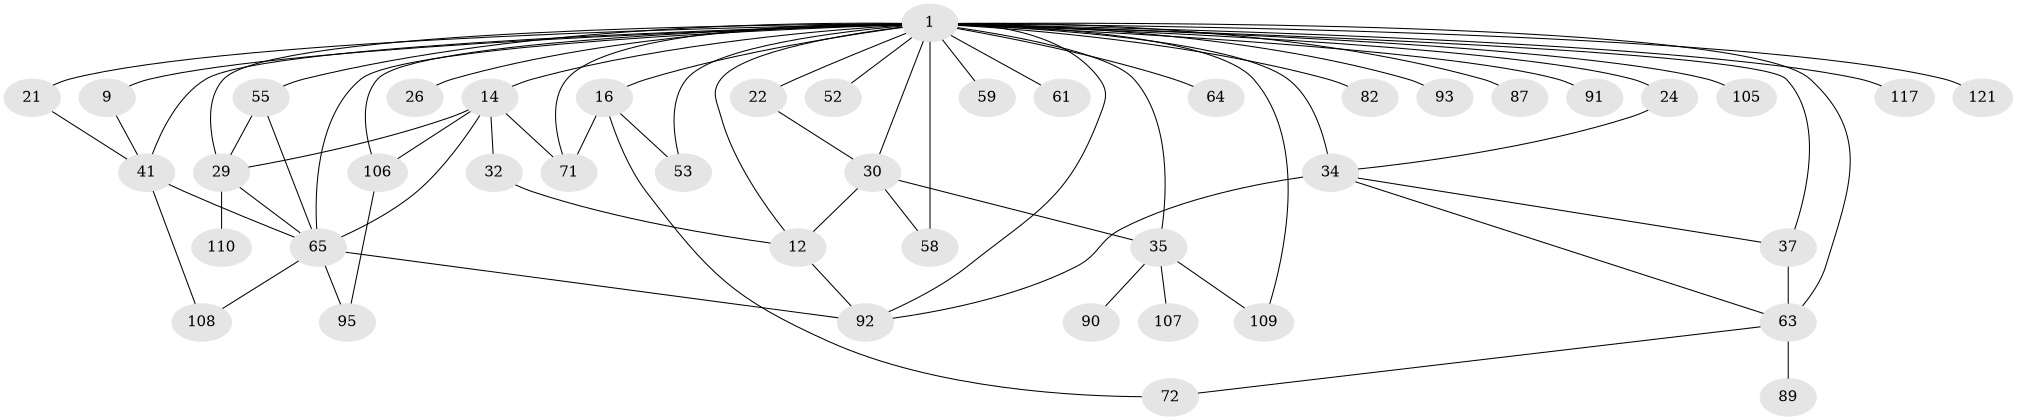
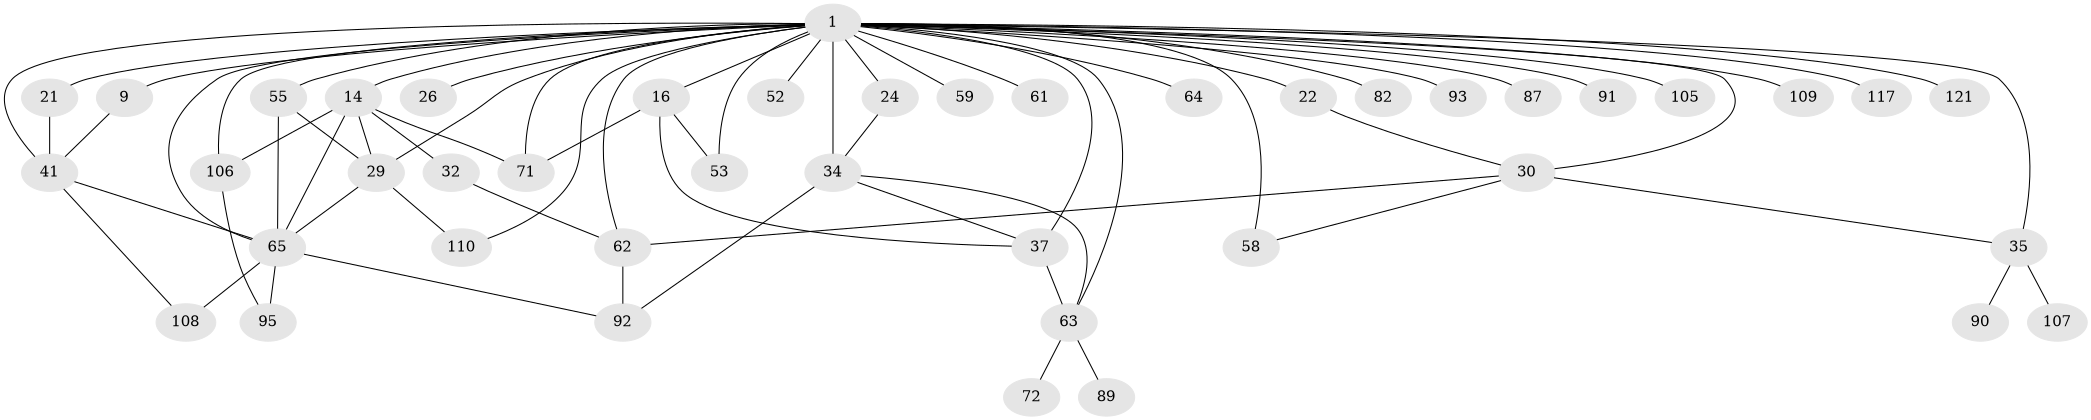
(1079, 161) -> (602, 79)
(798, 248) -> (623, 248)
(1211, 285) -> none
(827, 341) -> (783, 227)
